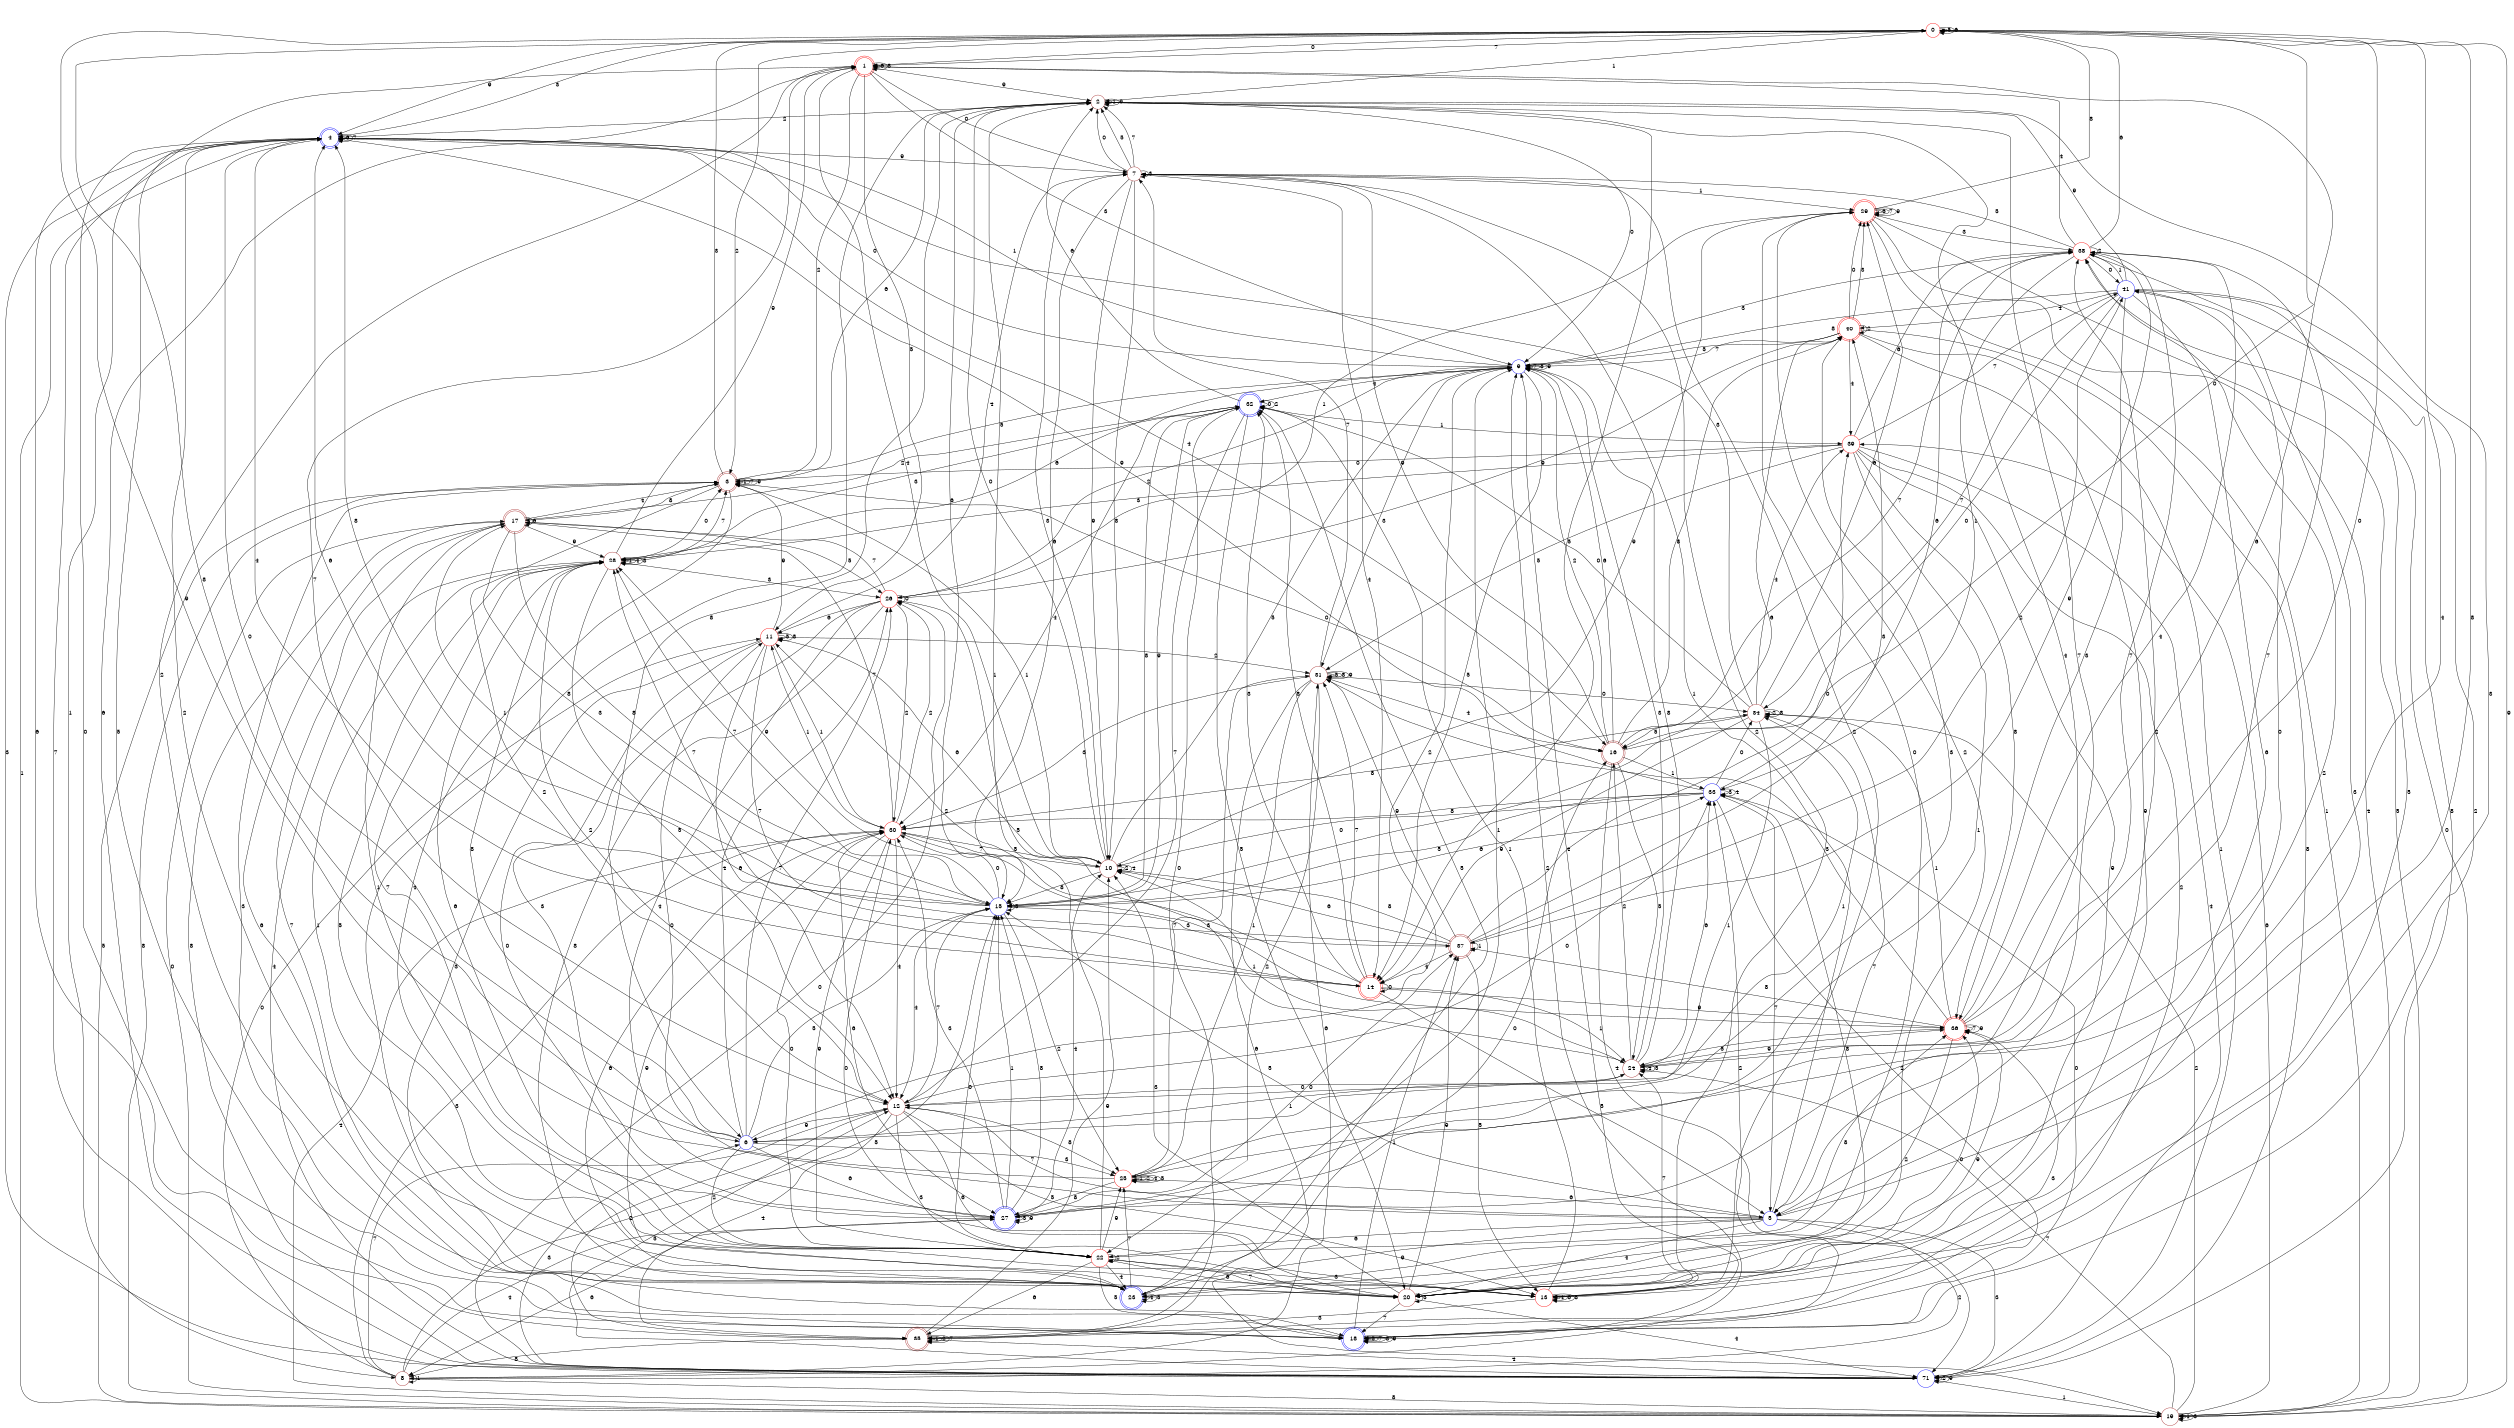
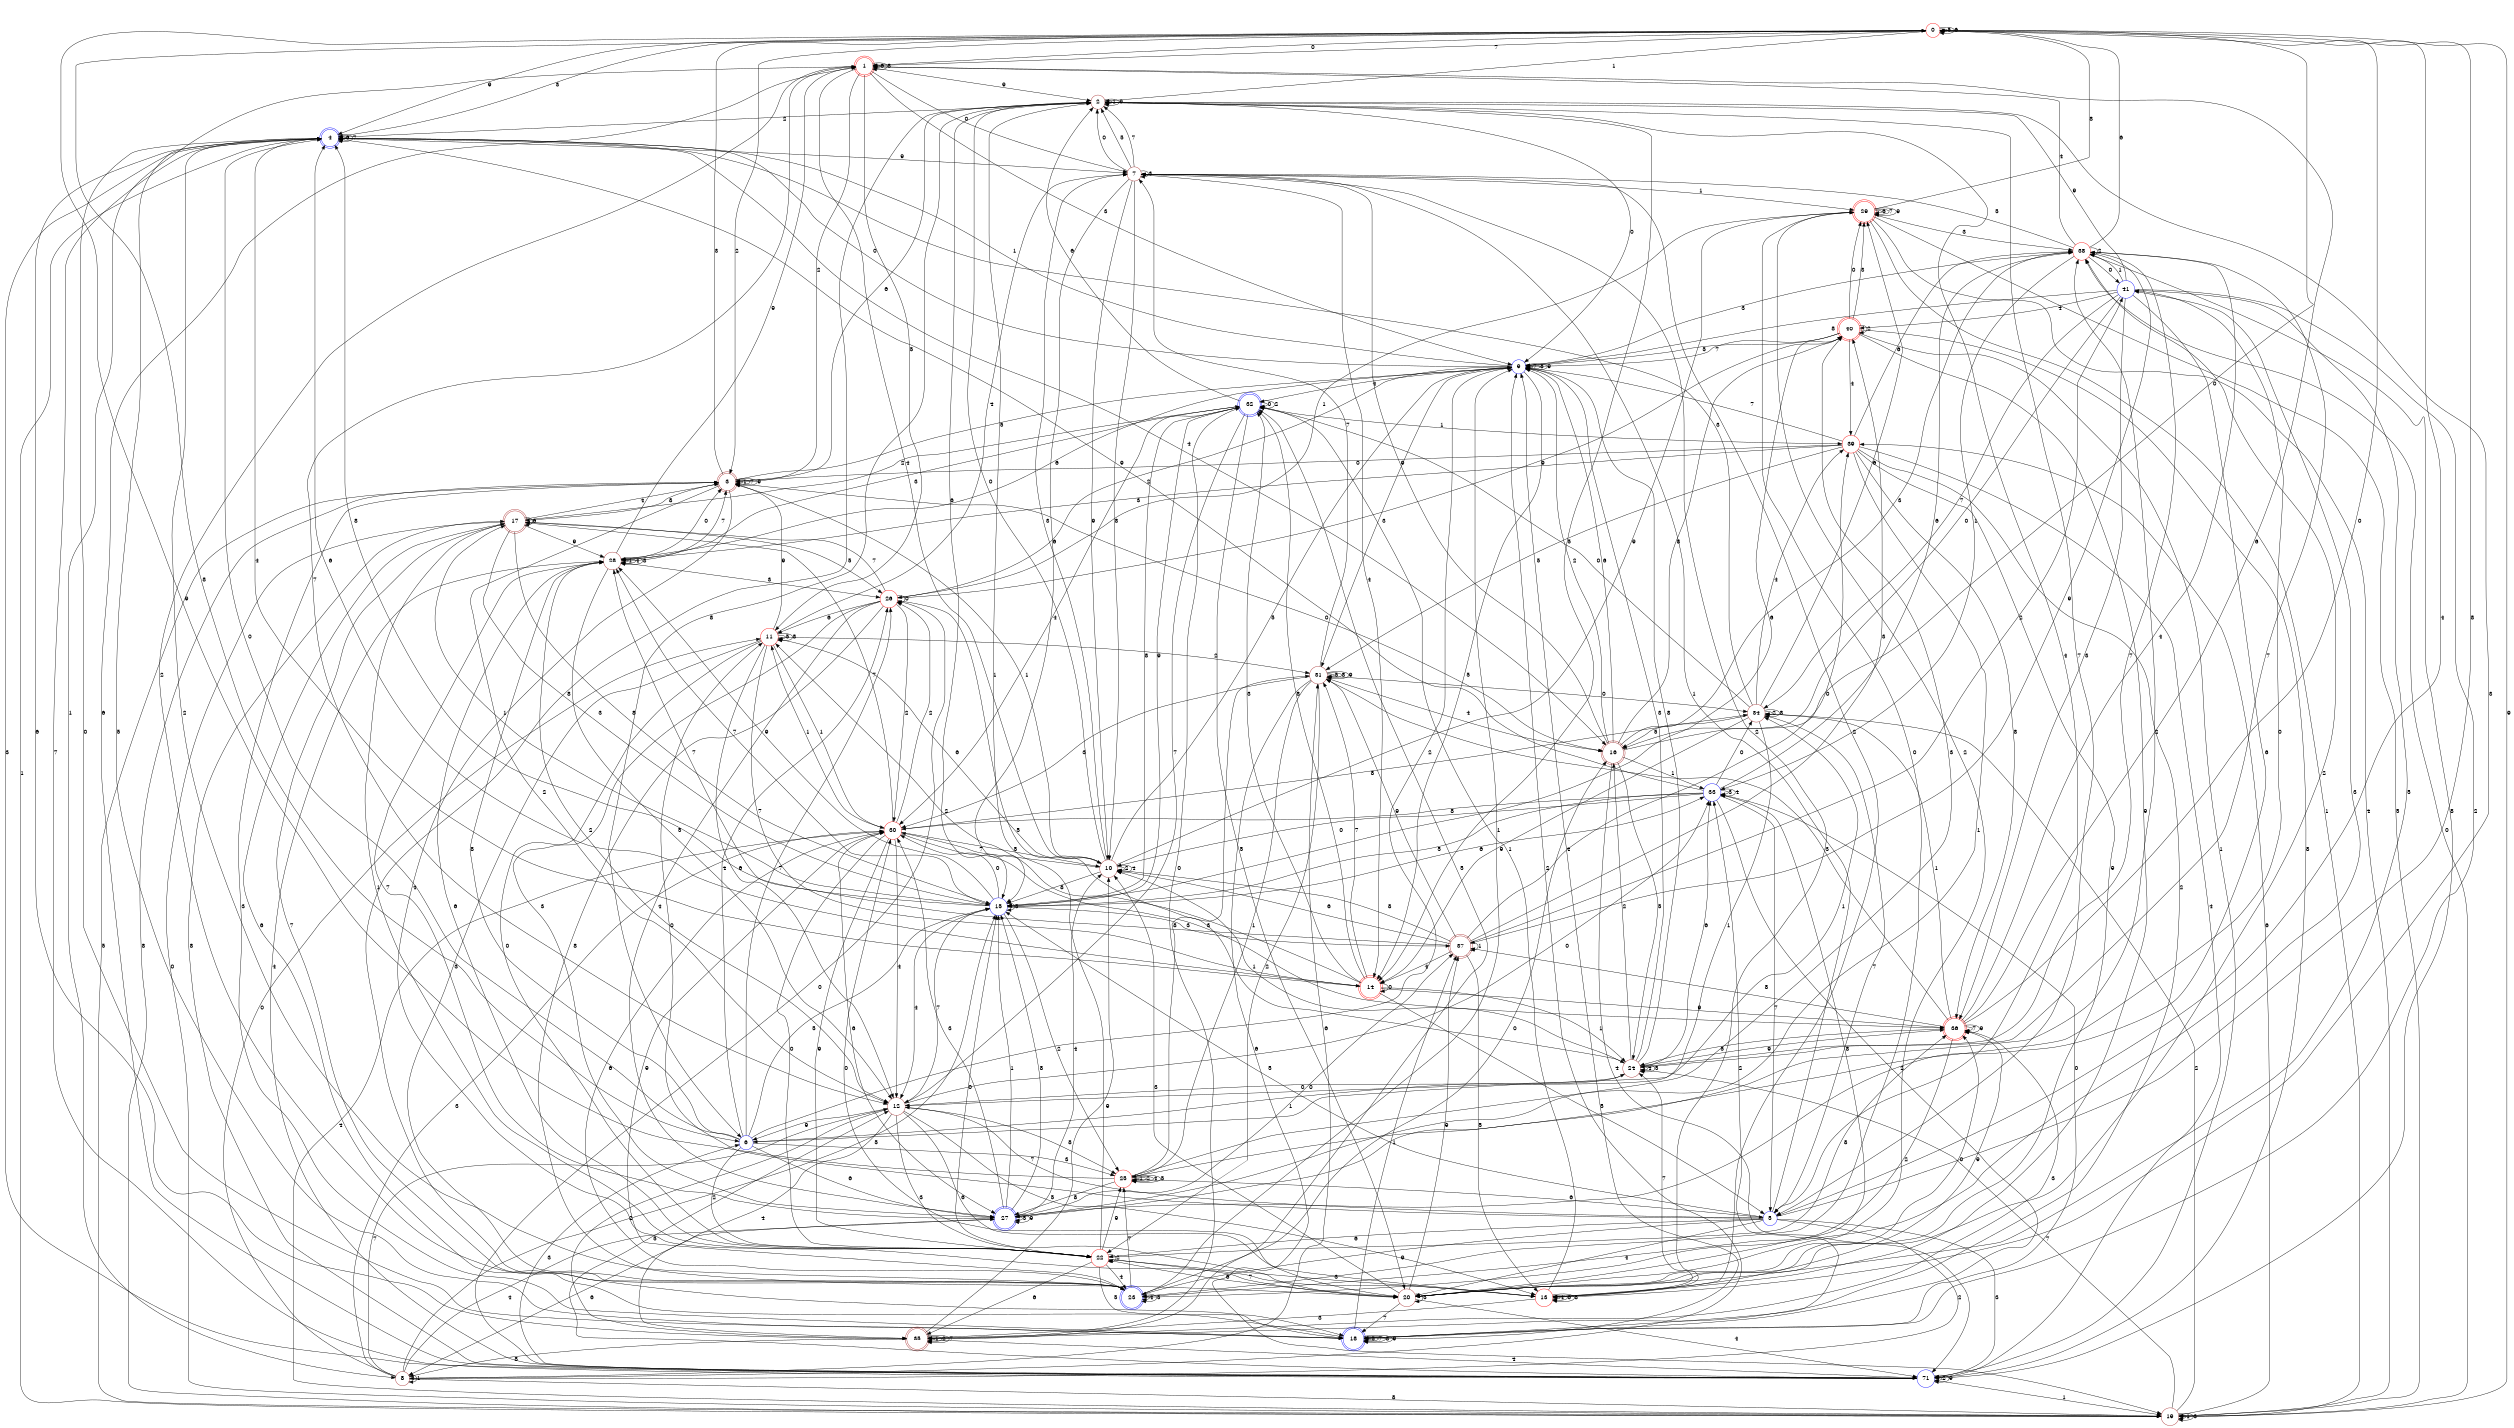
(1985, 366) -> (1688, 398)
(1900, 501) -> (1900, 501)
(1175, 926) -> (1175, 926)
(577, 1197) -> none
(521, 1209) -> none
